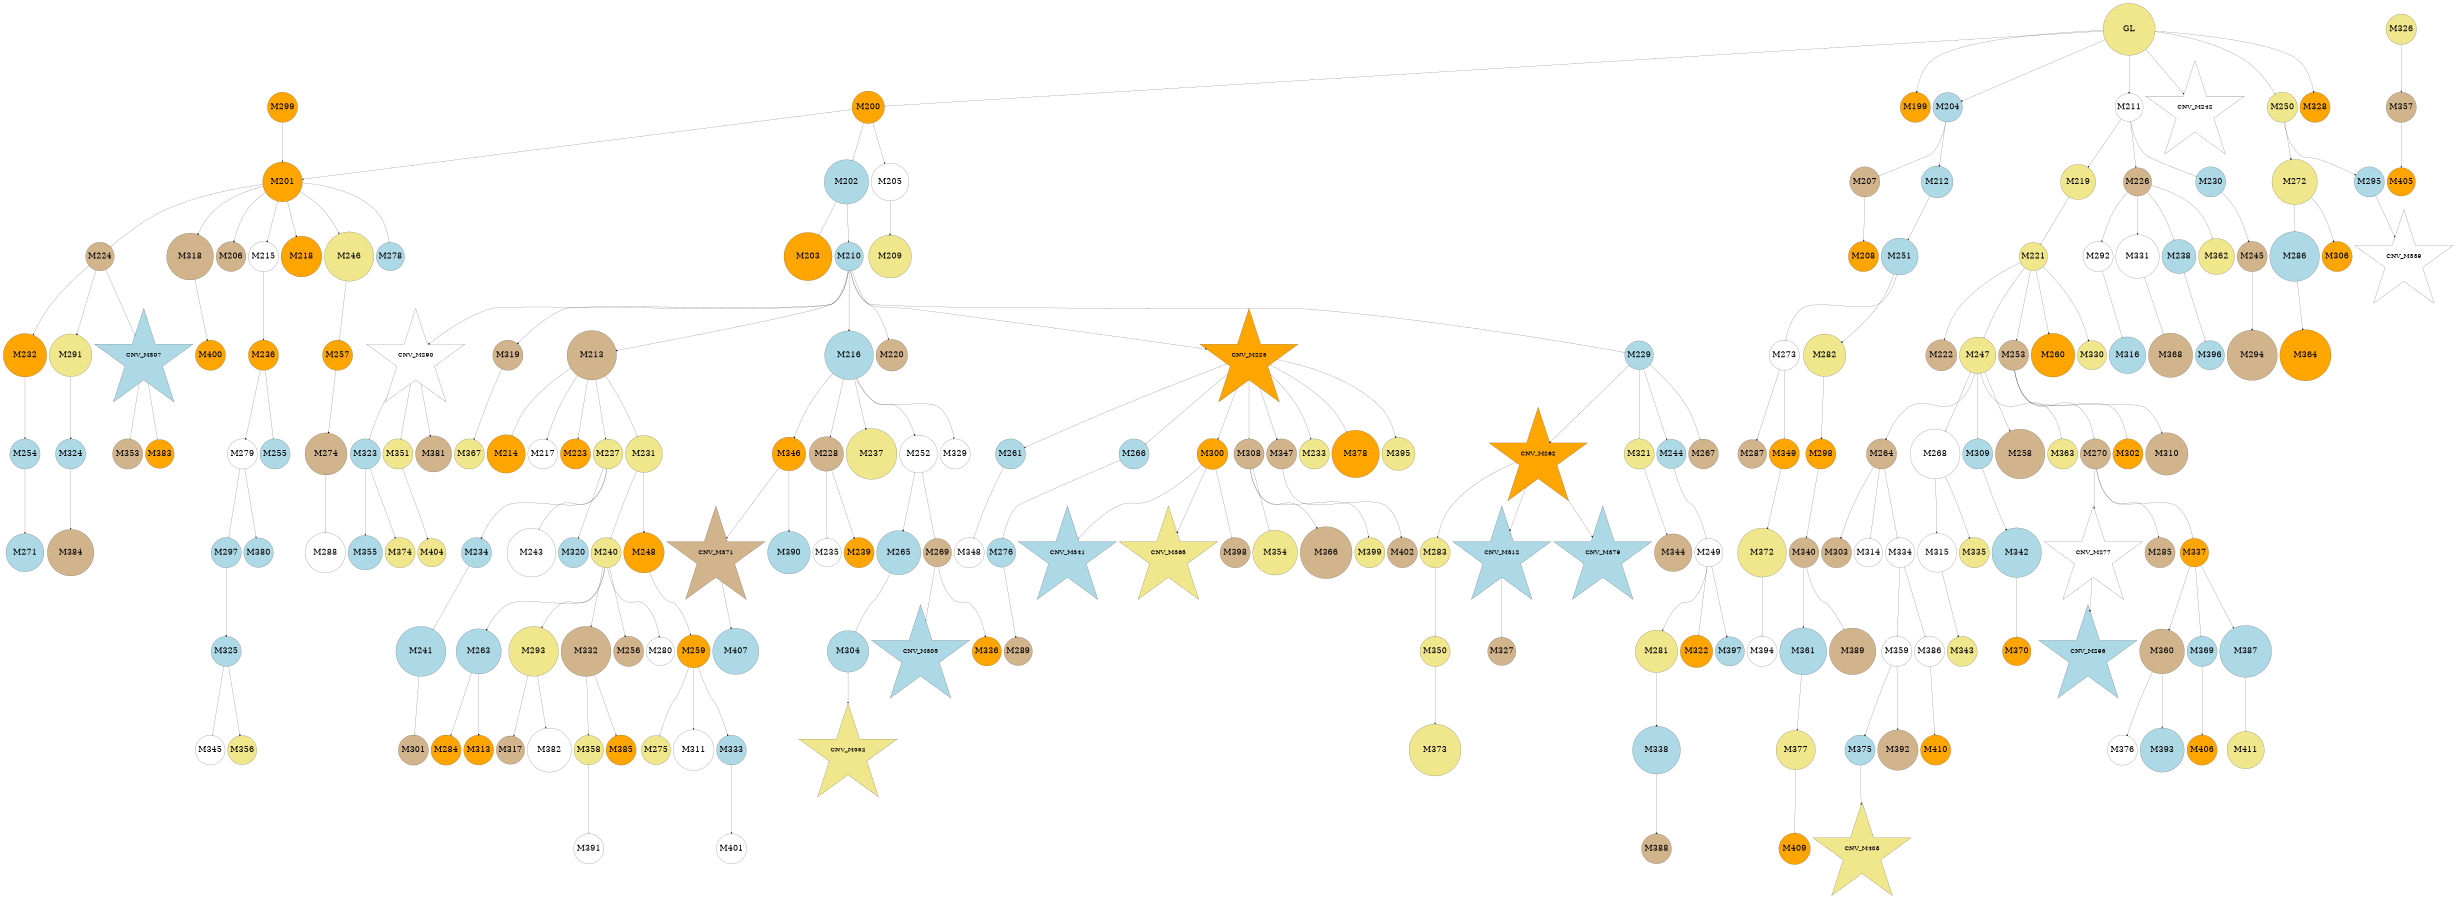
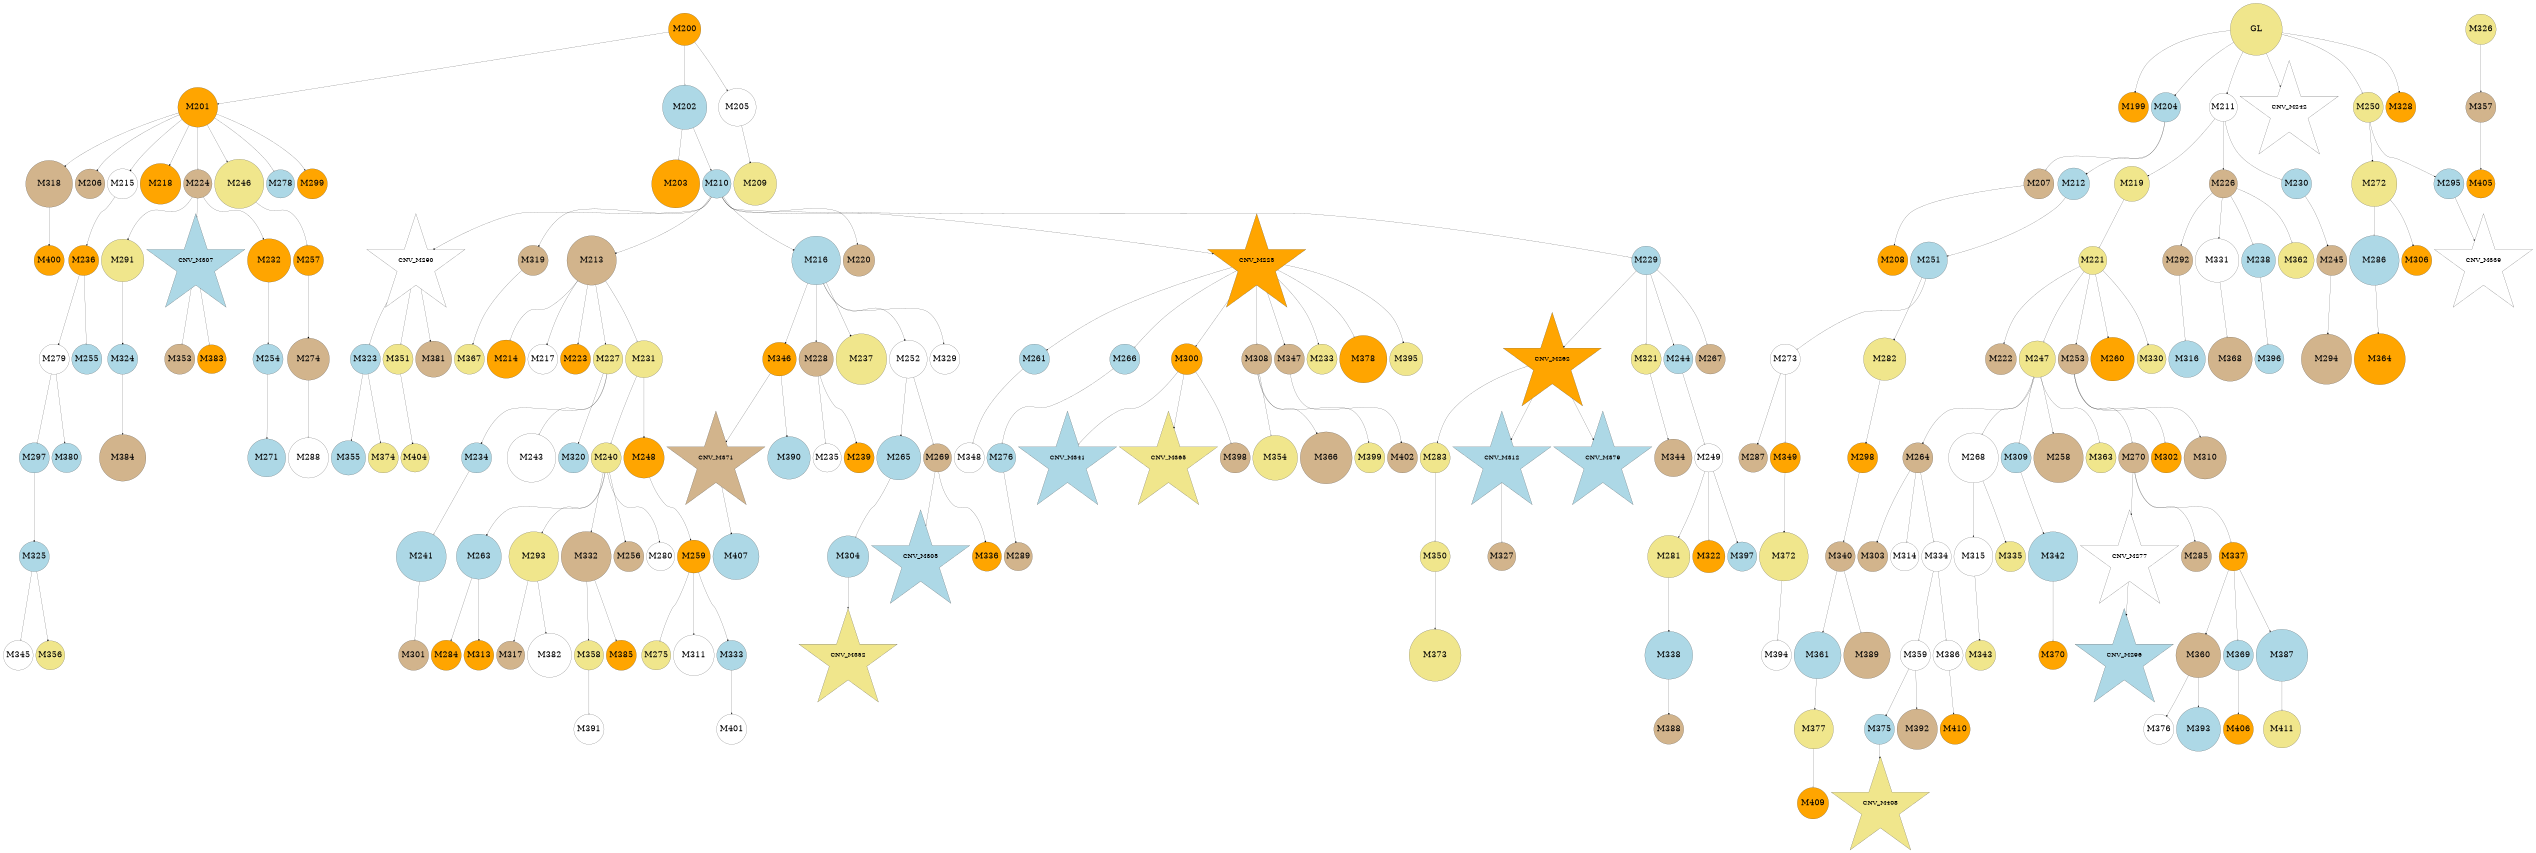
(1494, 69) -> none
(283, 141) -> (264, 136)
(2098, 257) -> (2178, 260)
